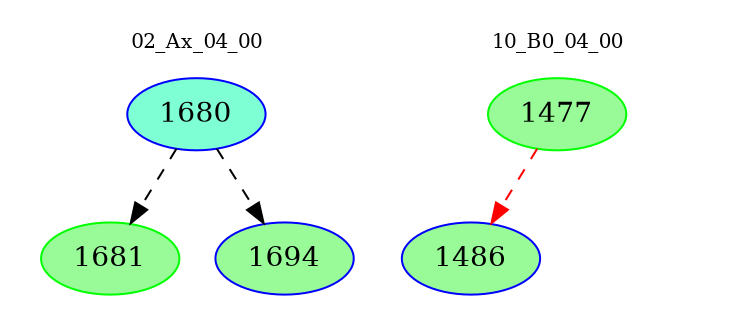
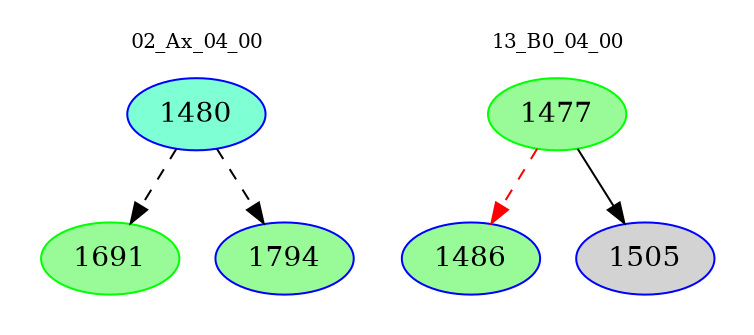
(558, 43) -> (558, 43)
(196, 114) -> (196, 114)
(110, 259) -> (110, 259)
(285, 259) -> (285, 259)
none -> (645, 259)
